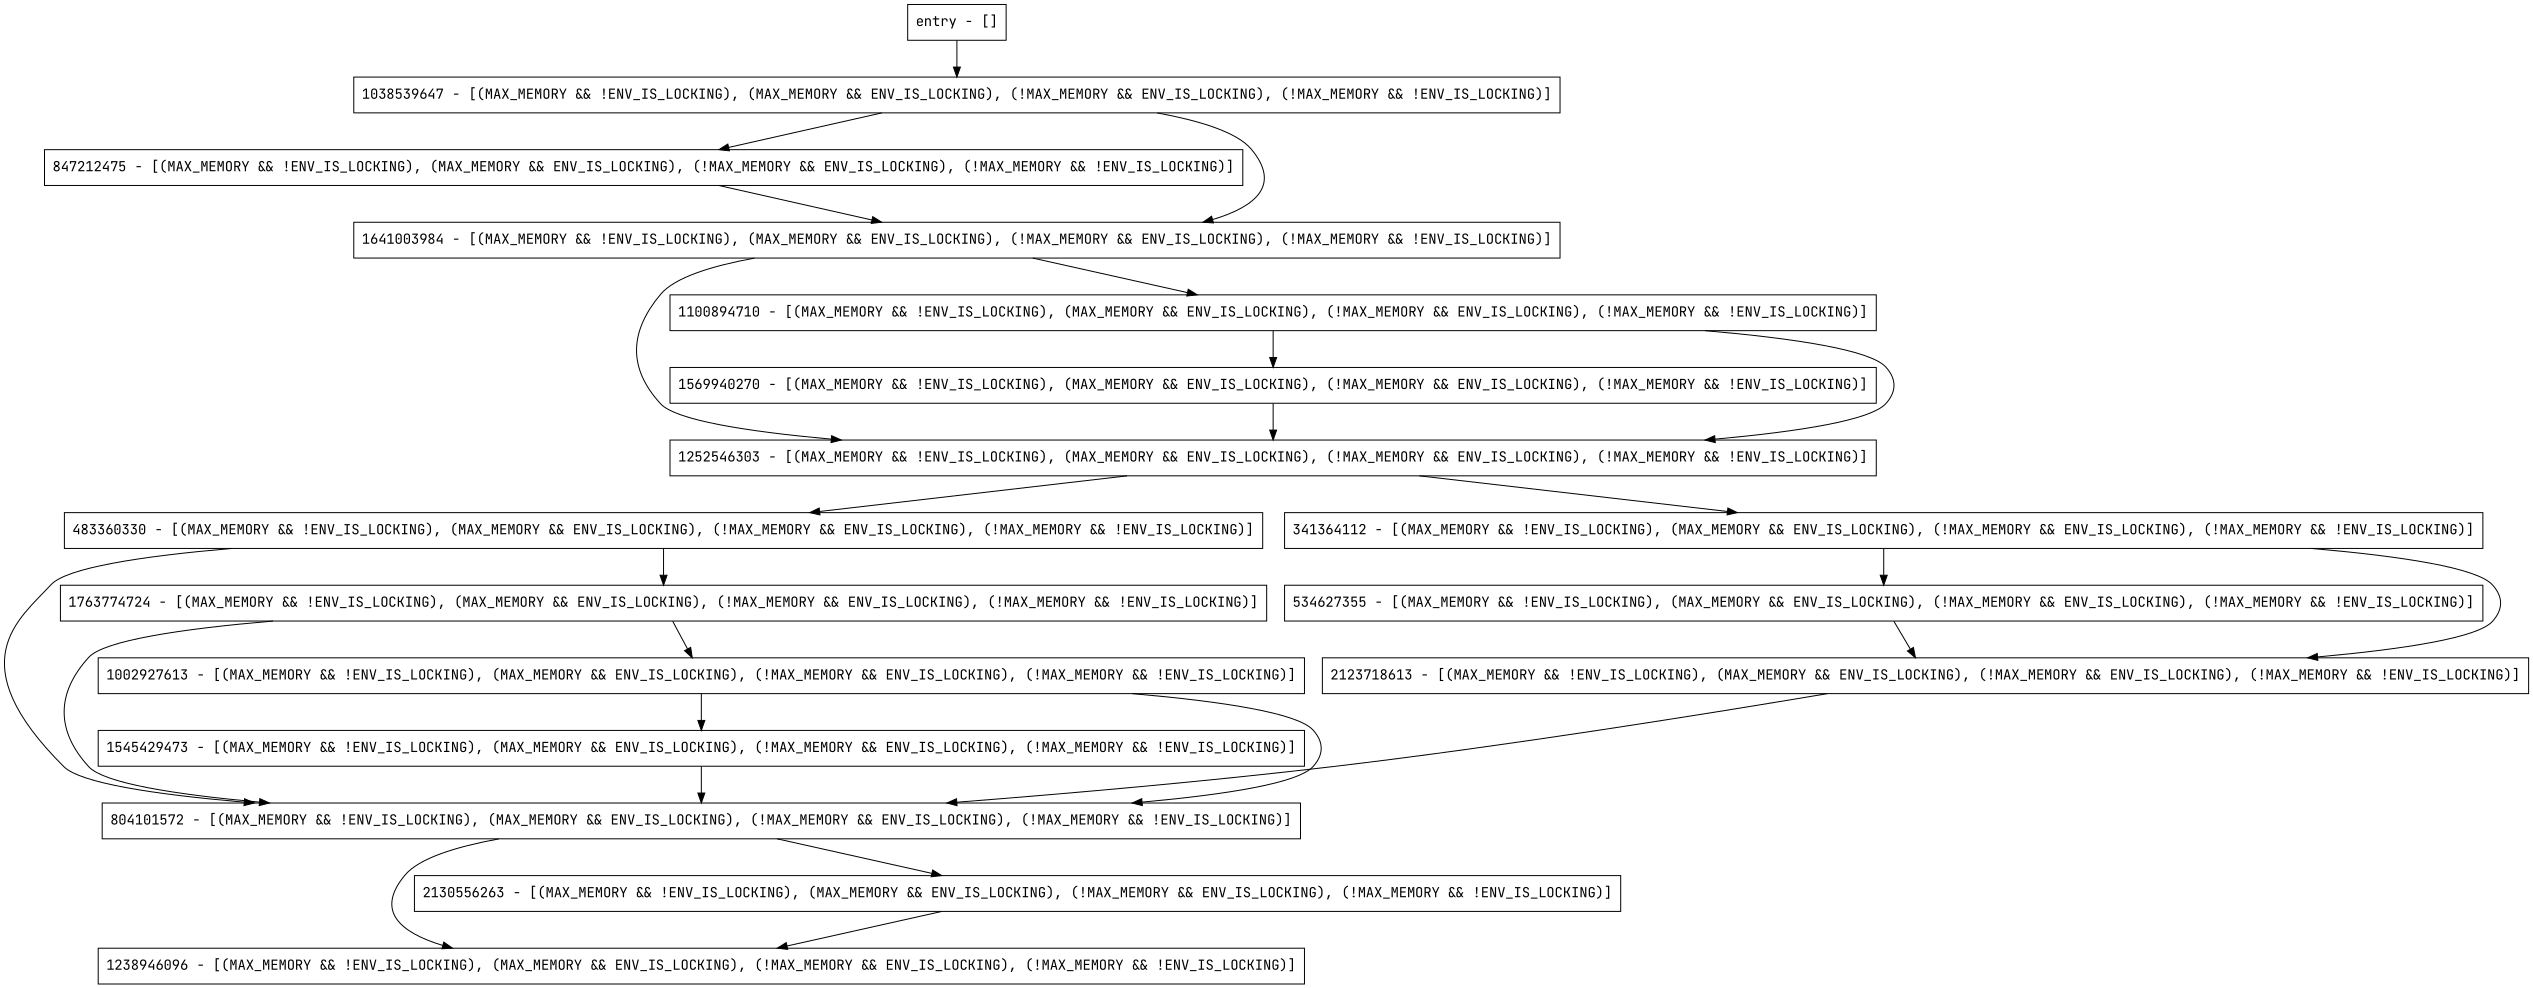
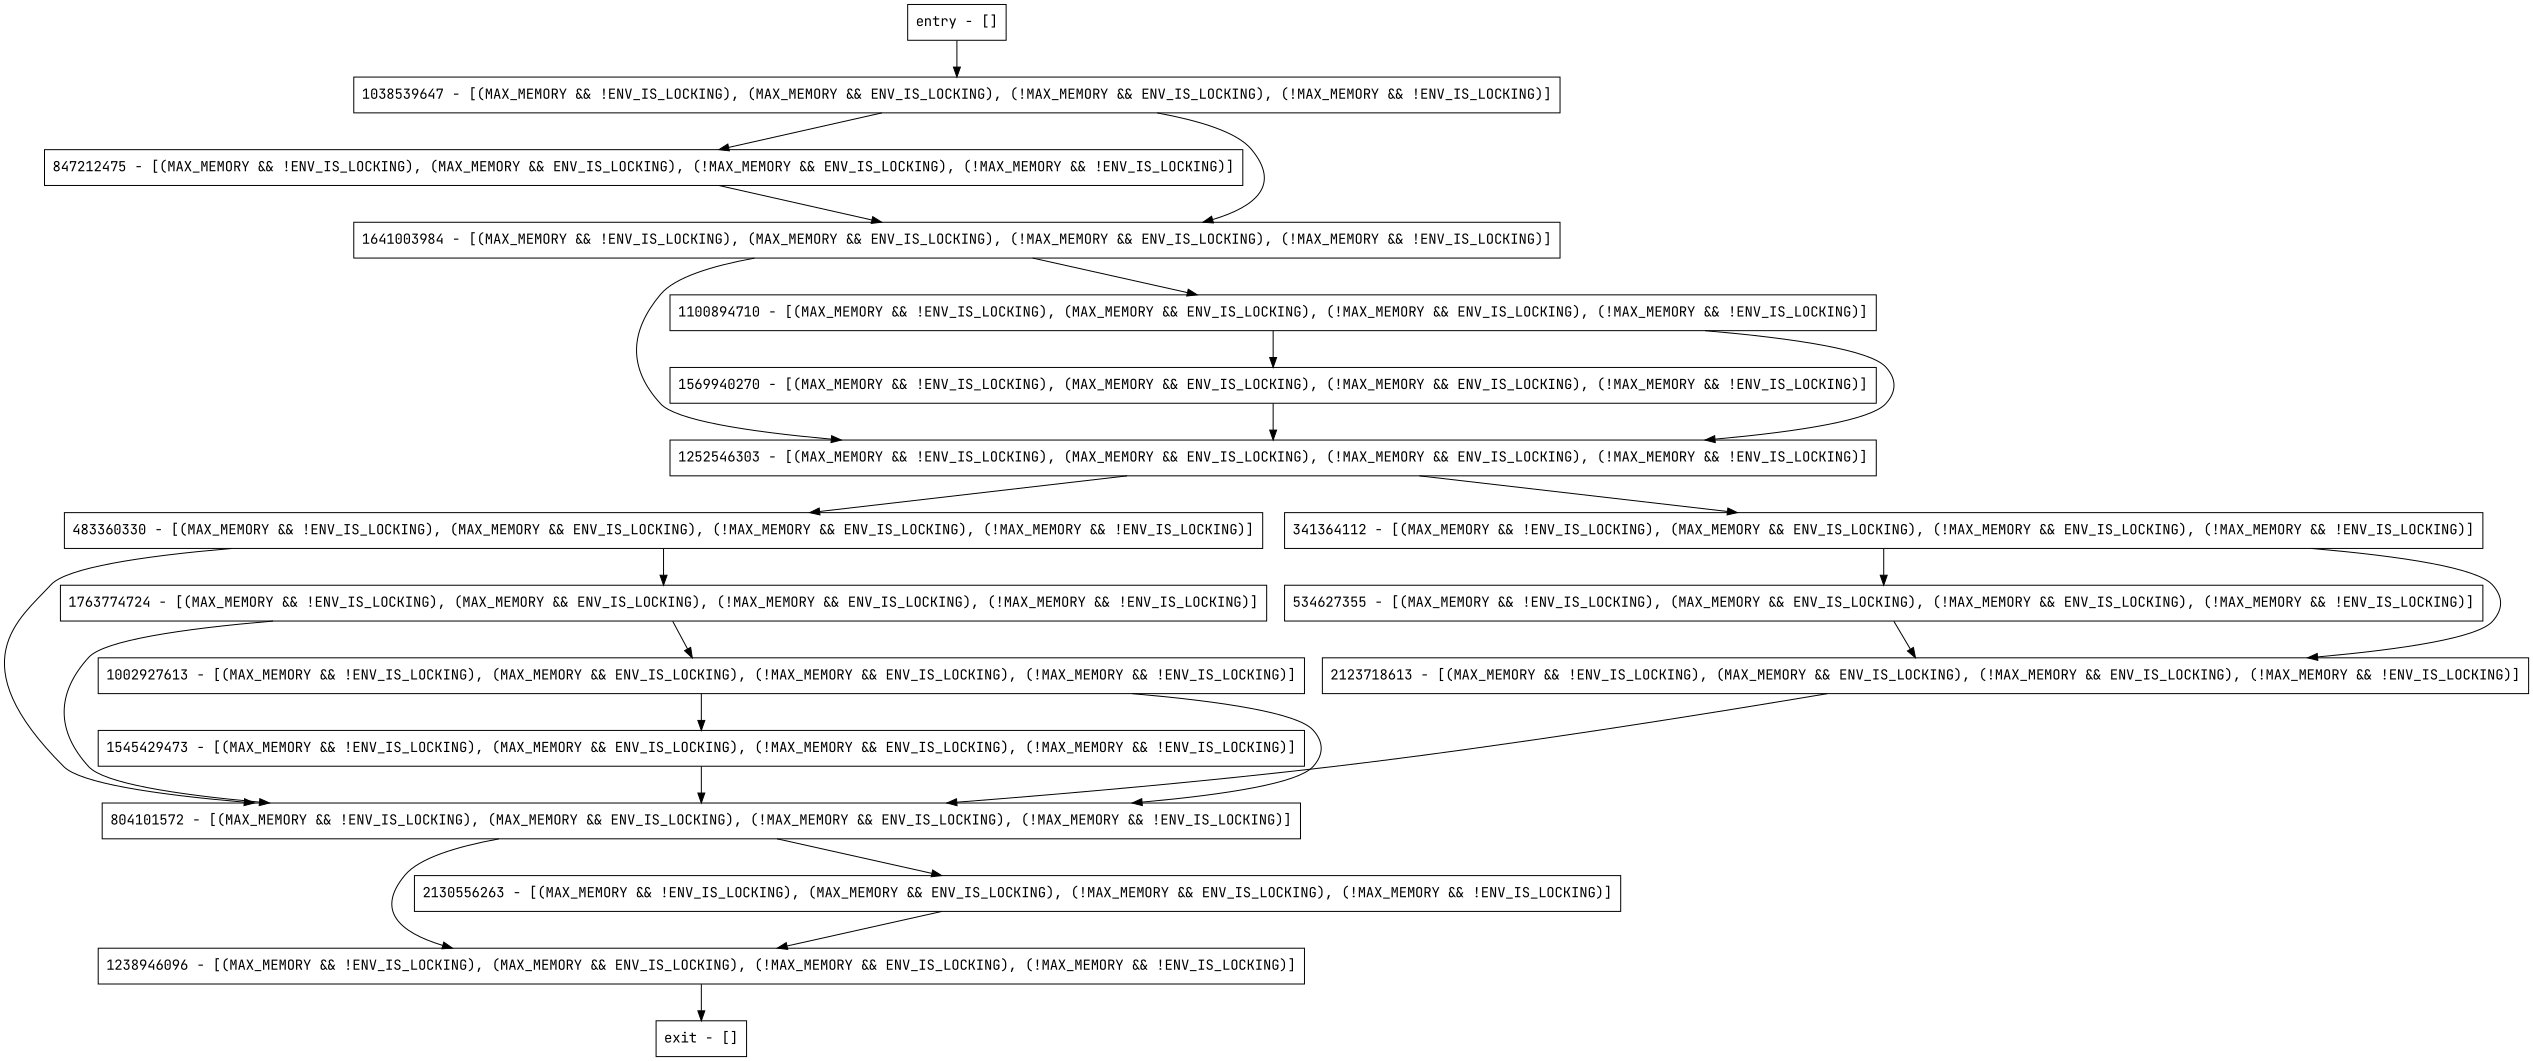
none -> (701, 1039)
